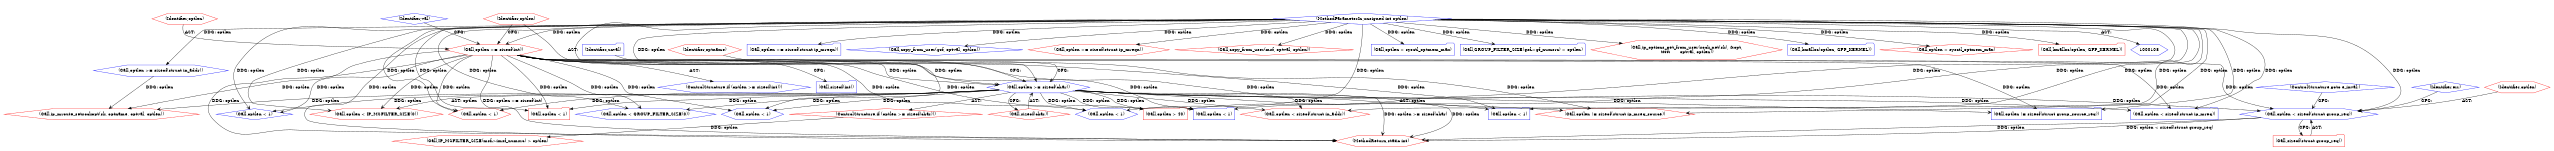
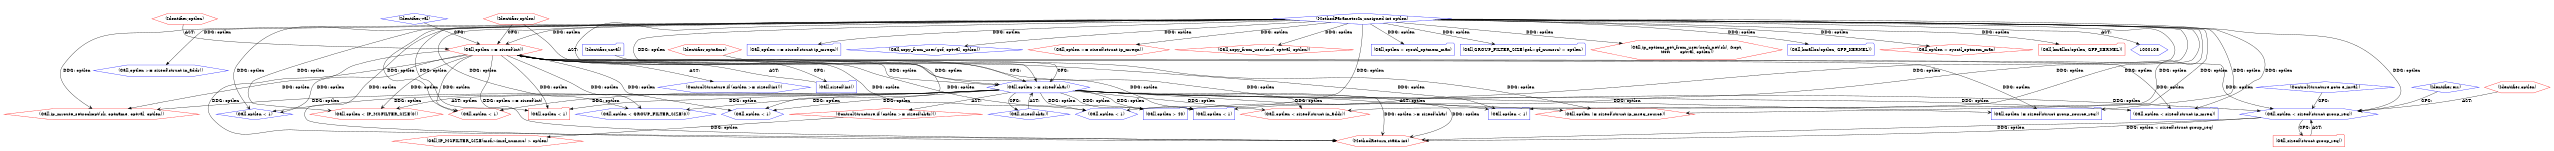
none -> (721, 67)
(133, 91) -> (641, 24)
(1680, 99) -> (1680, 99)
(1029, 114) -> (1029, 114)
(1165, 114) -> (1165, 114)
(2299, 126) -> (2299, 126)
